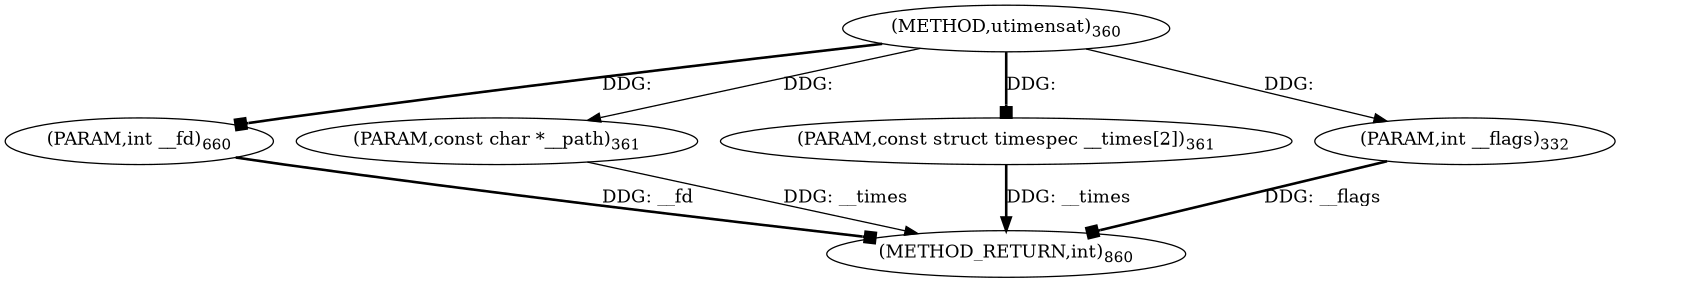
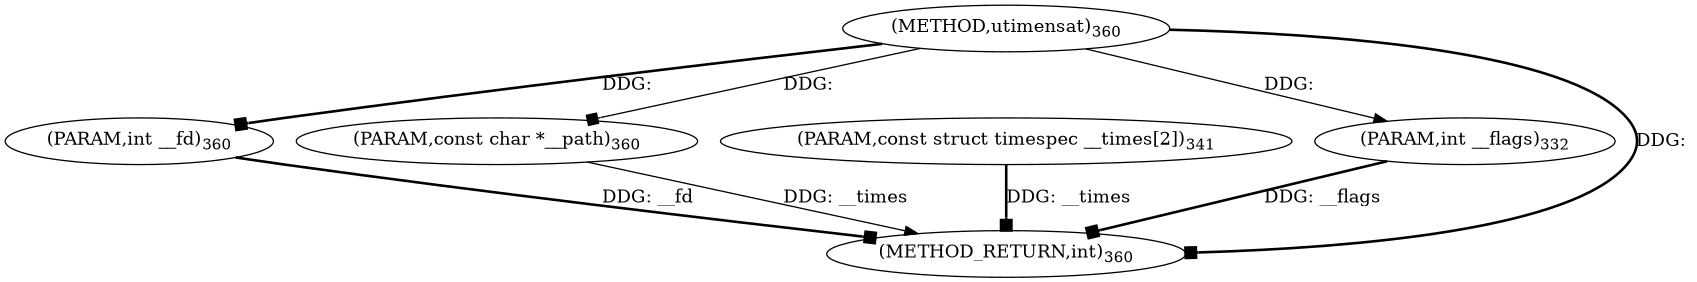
(1006, 78) -> (1633, 127)
(760, 83) -> (760, 83)
(217, 139) -> (217, 139)
(626, 139) -> (626, 139)
(1201, 139) -> (1201, 139)
(1006, 191) -> (1006, 191)
(1119, 252) -> (1119, 252)
